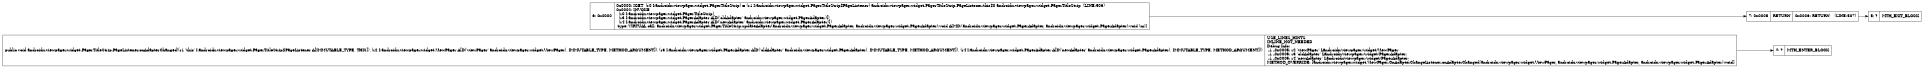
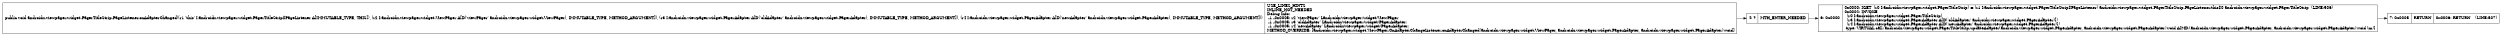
(1895, 16) -> none
none -> (1812, 18)
(1808, 50) -> (1783, 18)
